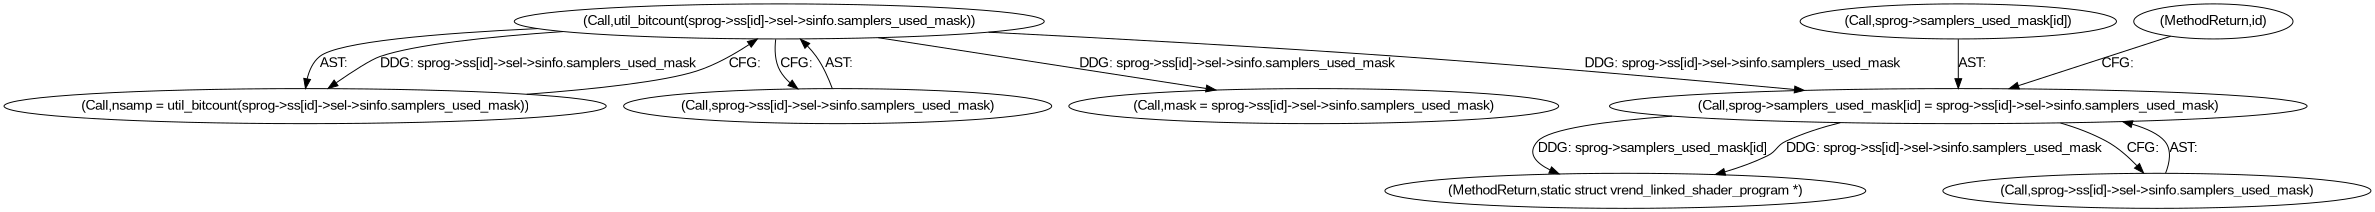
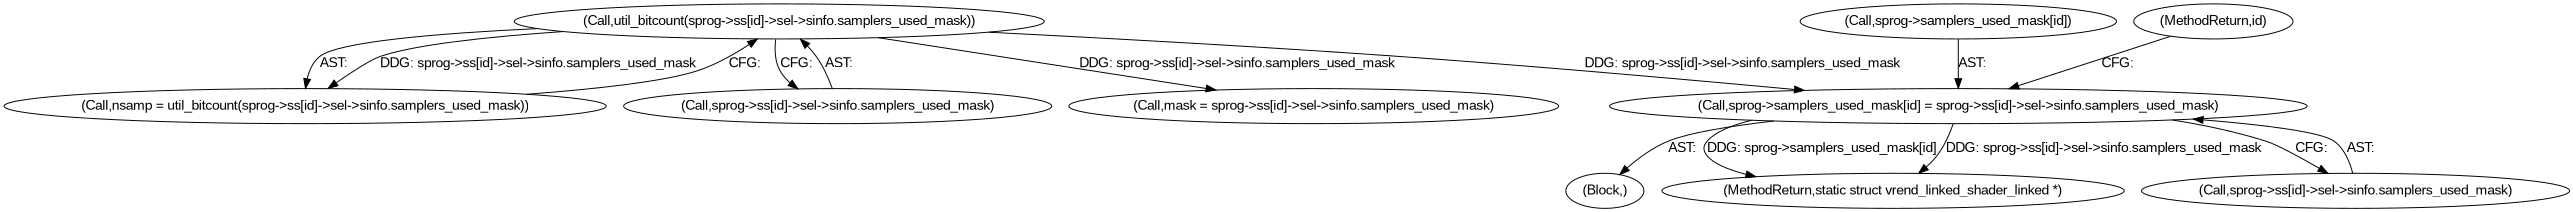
none -> (1605, 191)
(1625, 191) -> (1893, 191)
